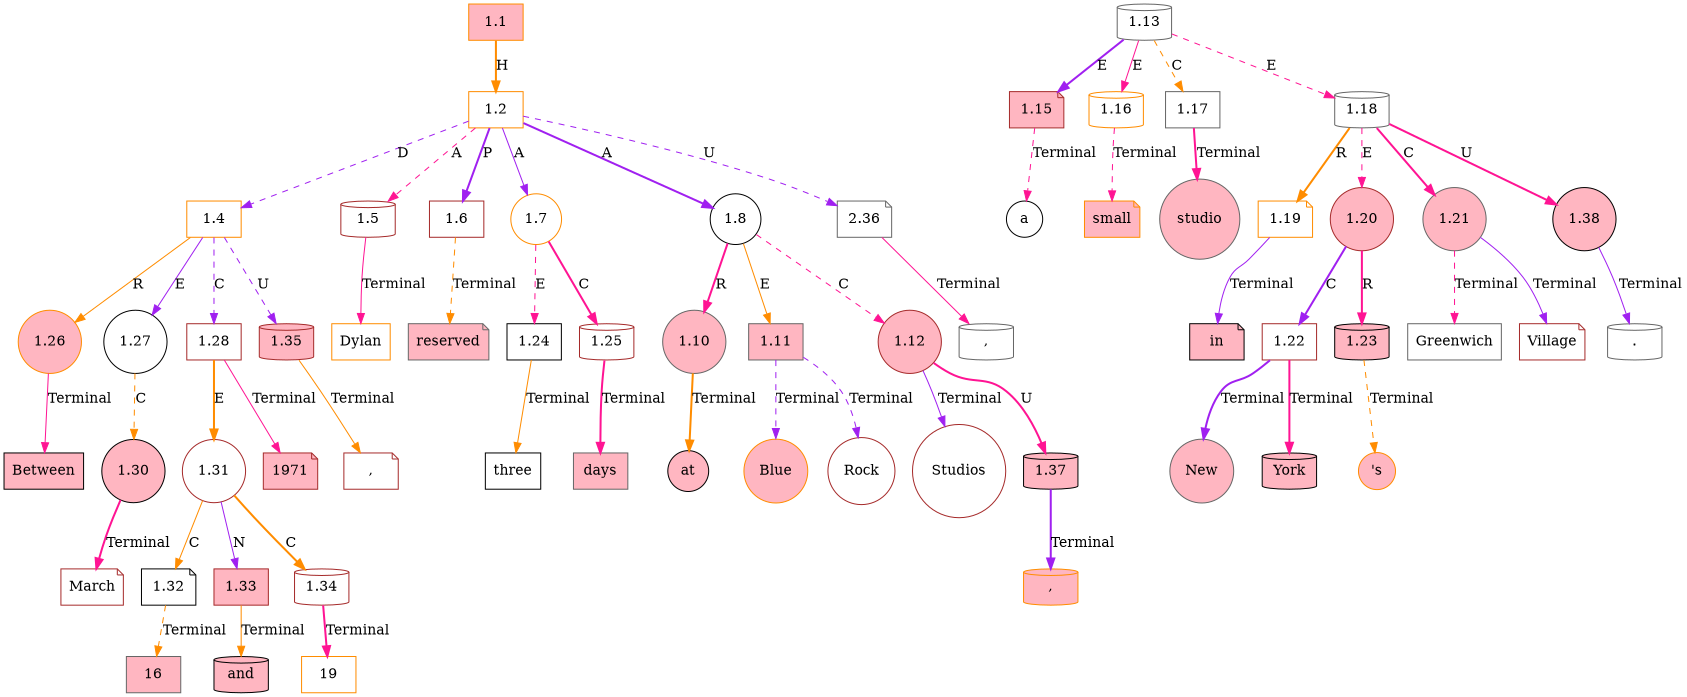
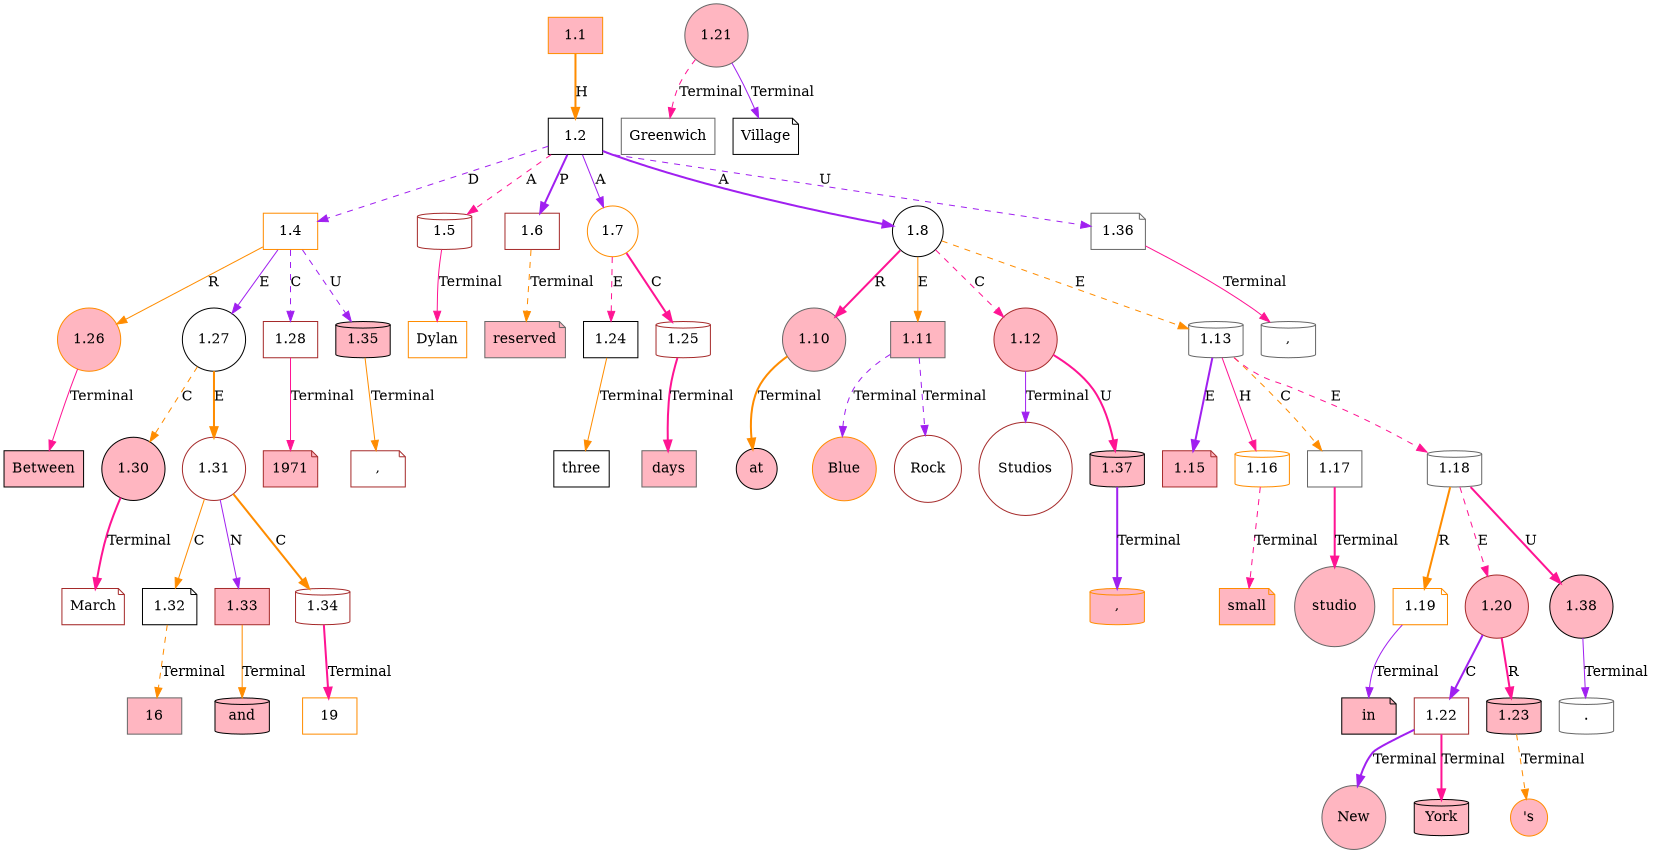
(1138, 66) -> (1246, 397)
(496, 110) -> (575, 136)
(1402, 158) -> none
(864, 219) -> (1118, 231)
(1025, 219) -> none
none -> (1060, 283)
(286, 342) -> (363, 340)
(1552, 342) -> (766, 136)
(214, 395) -> (214, 399)
